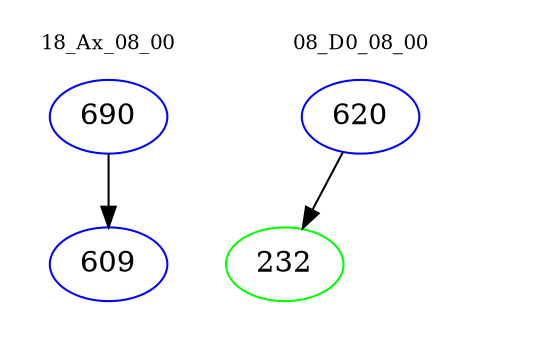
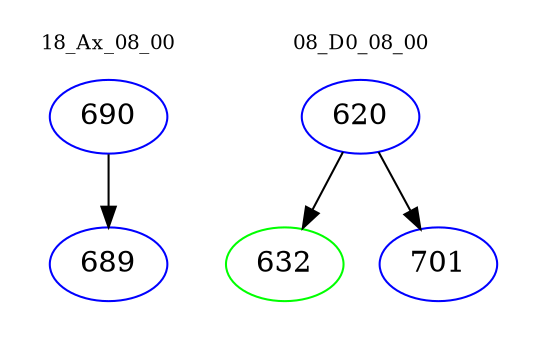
(109, 264) -> (109, 264)
(285, 264) -> (285, 264)
none -> (438, 264)
